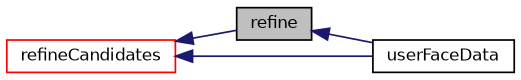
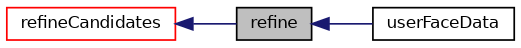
(283, 56) -> none
